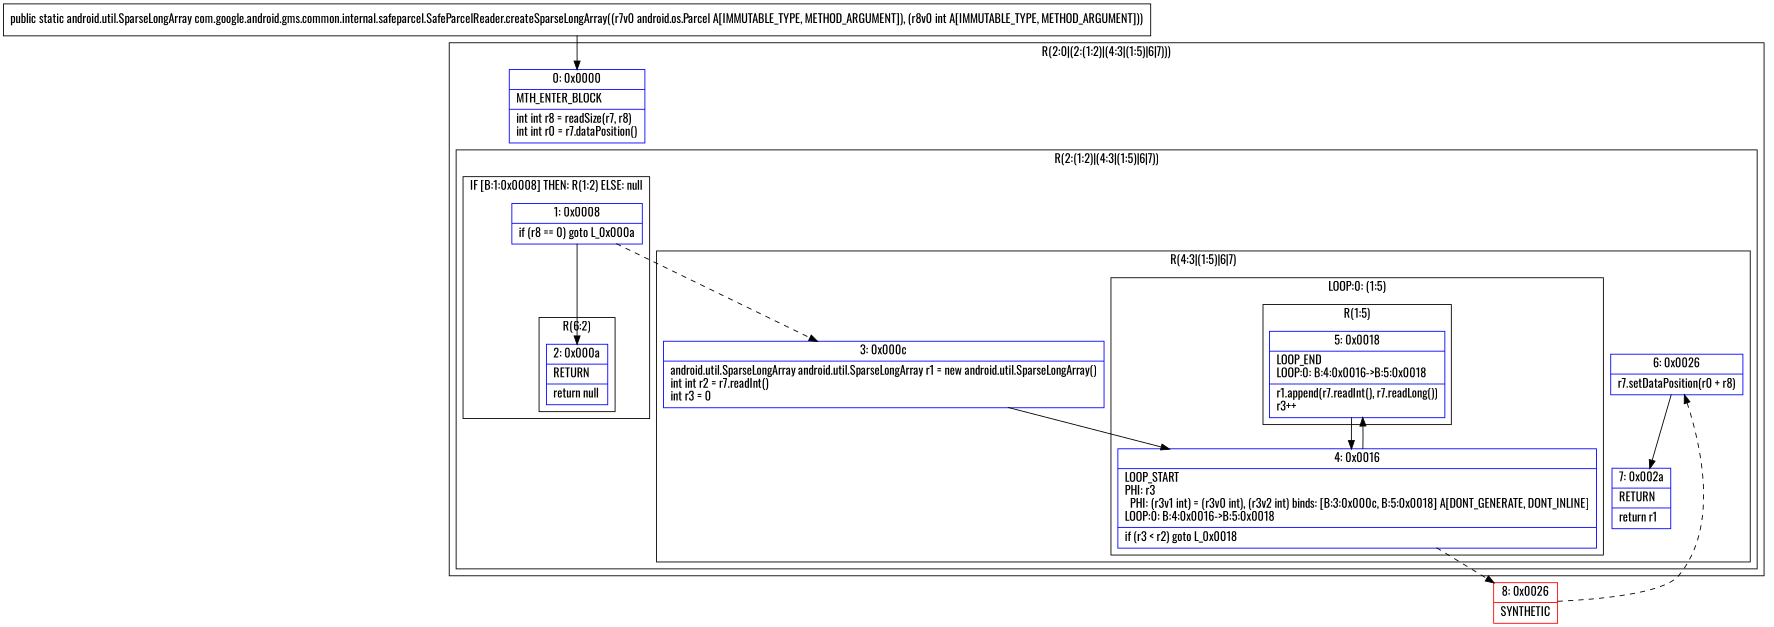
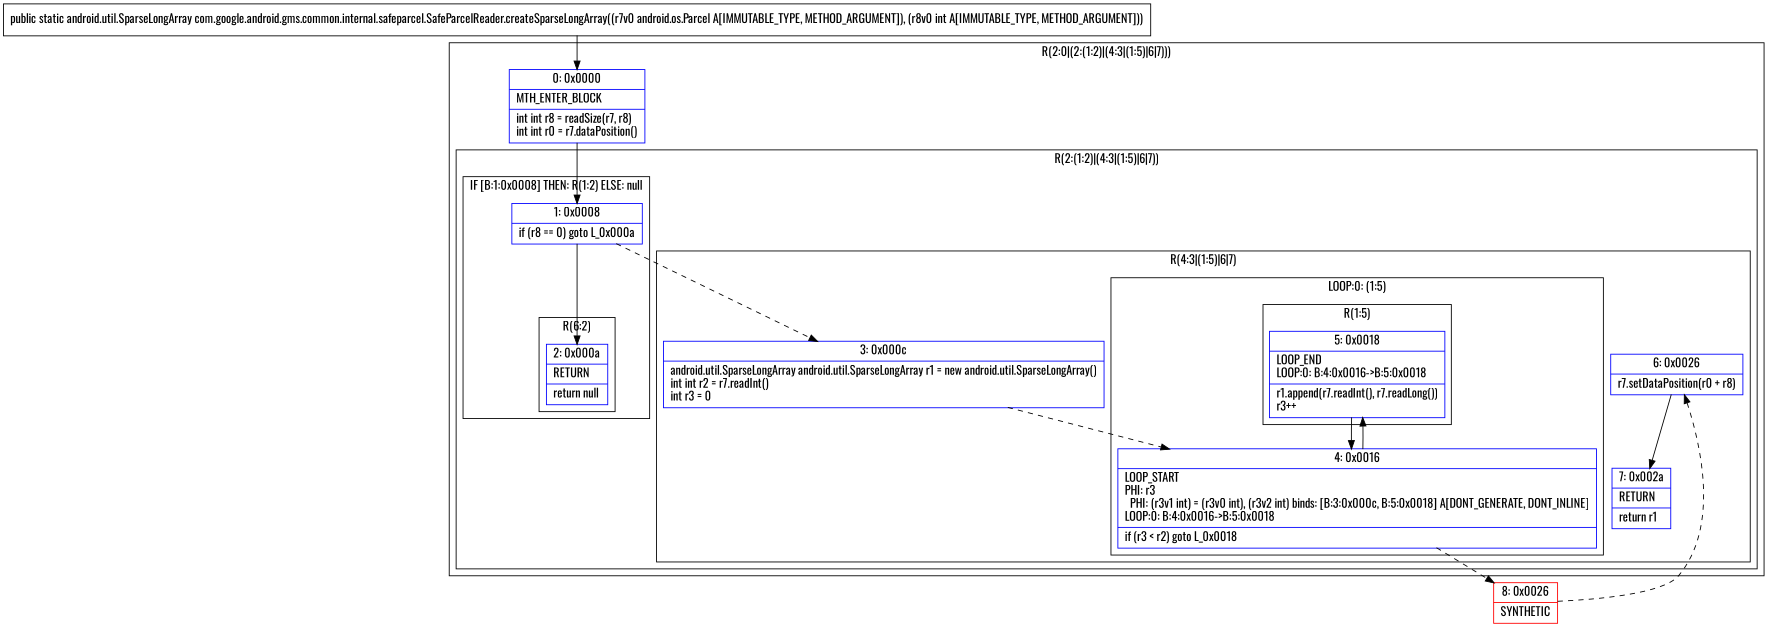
none -> (577, 169)
(1084, 427) -> (1084, 427)
